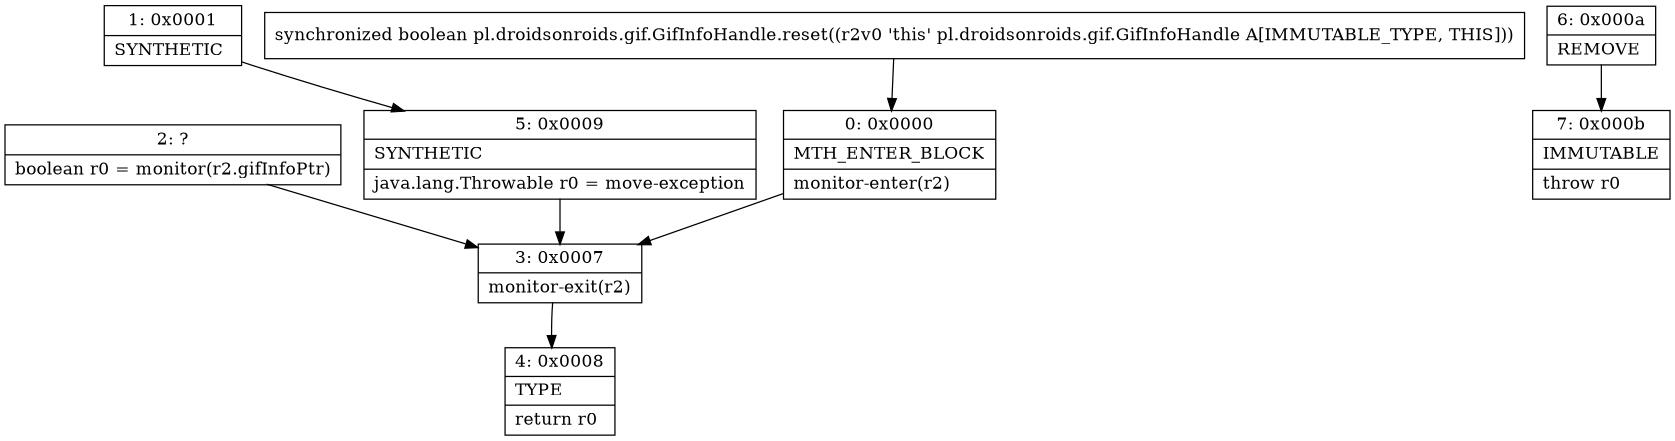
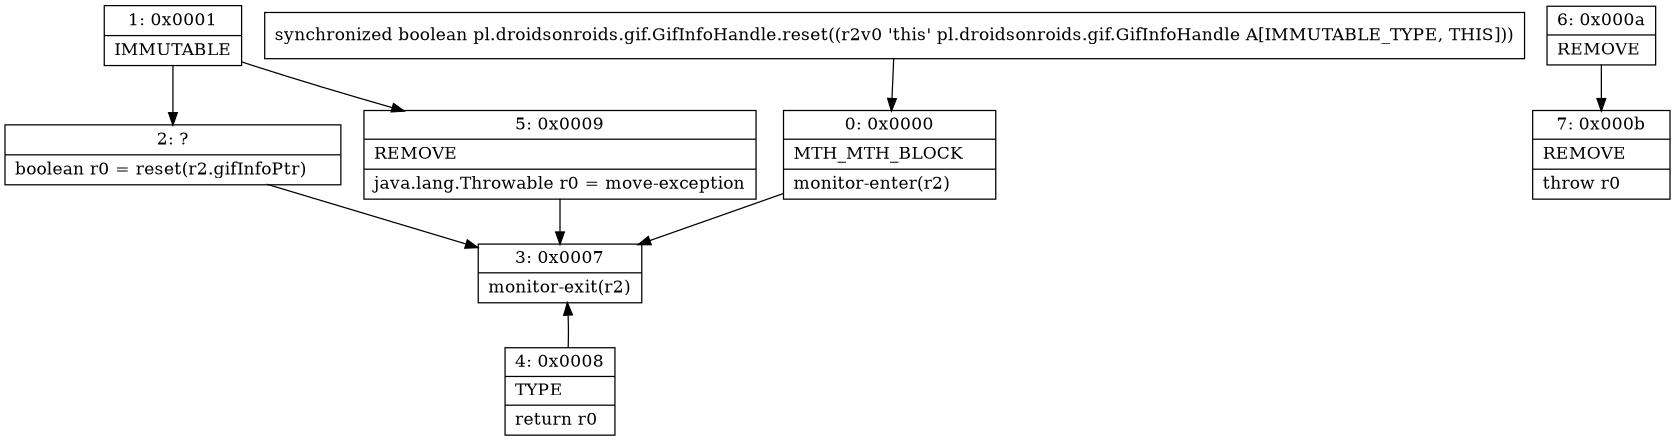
(169, 50) -> (173, 50)
none -> (173, 89)
(429, 154) -> (416, 154)
(890, 154) -> (878, 154)
(1601, 154) -> (1584, 154)
(173, 169) -> (161, 169)
(552, 319) -> (568, 332)
